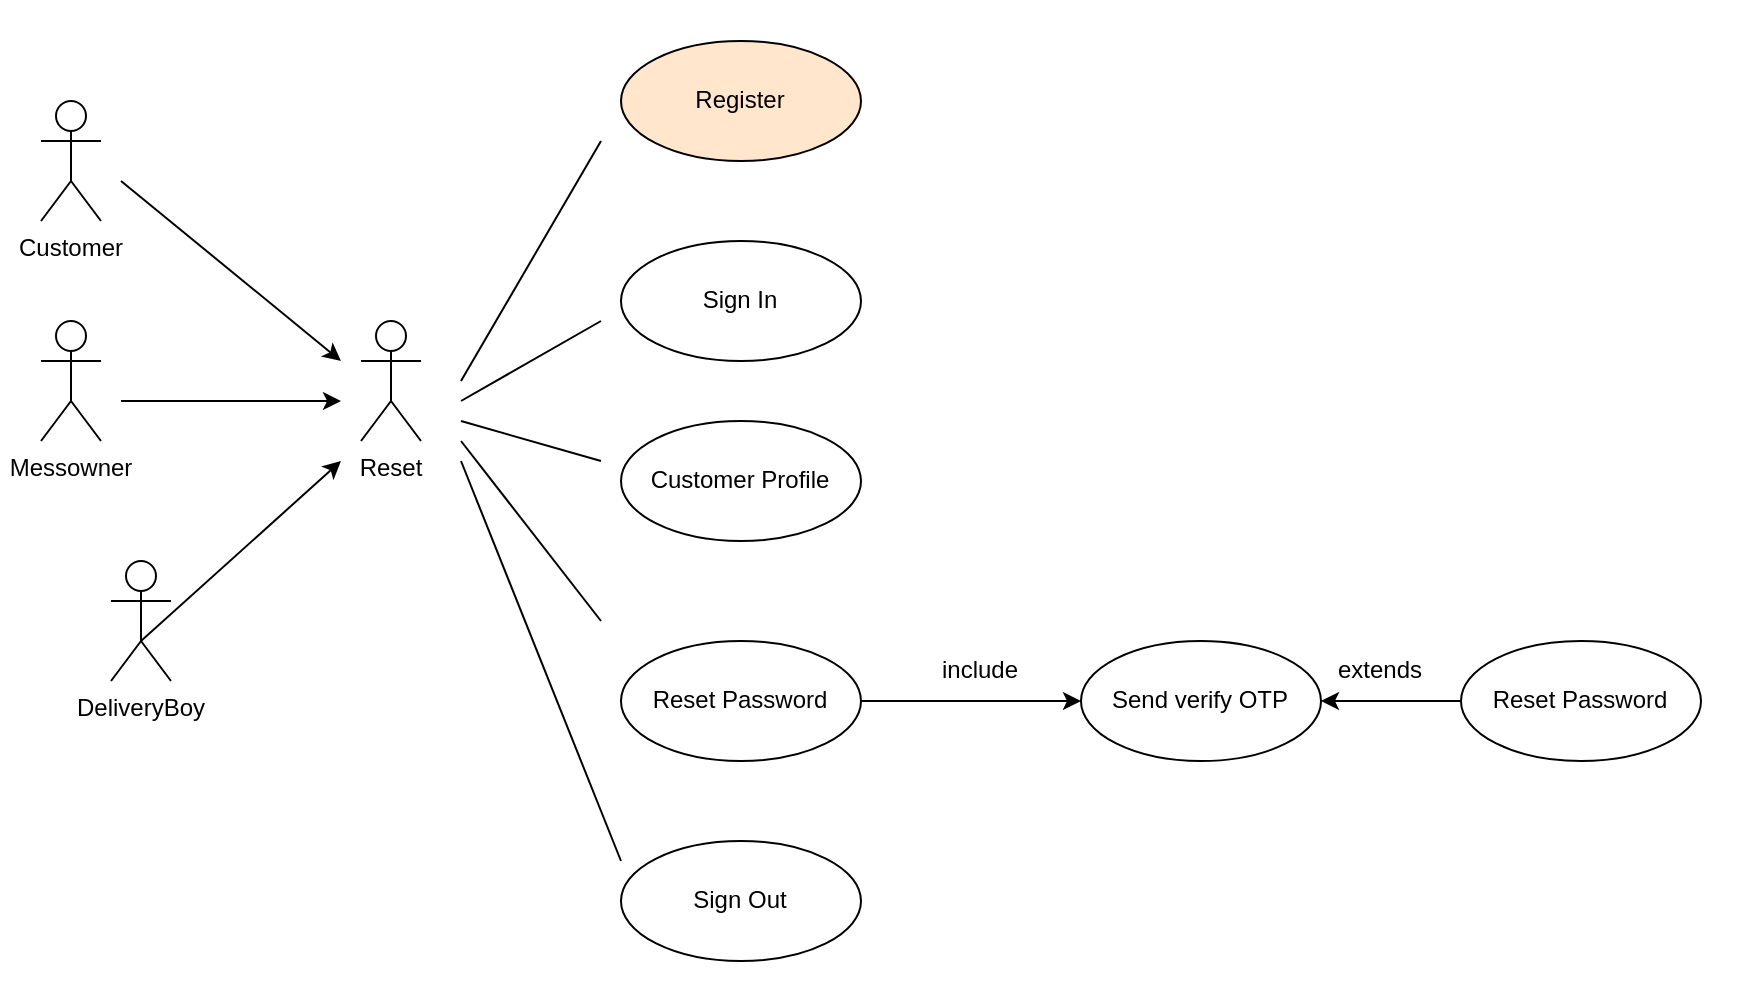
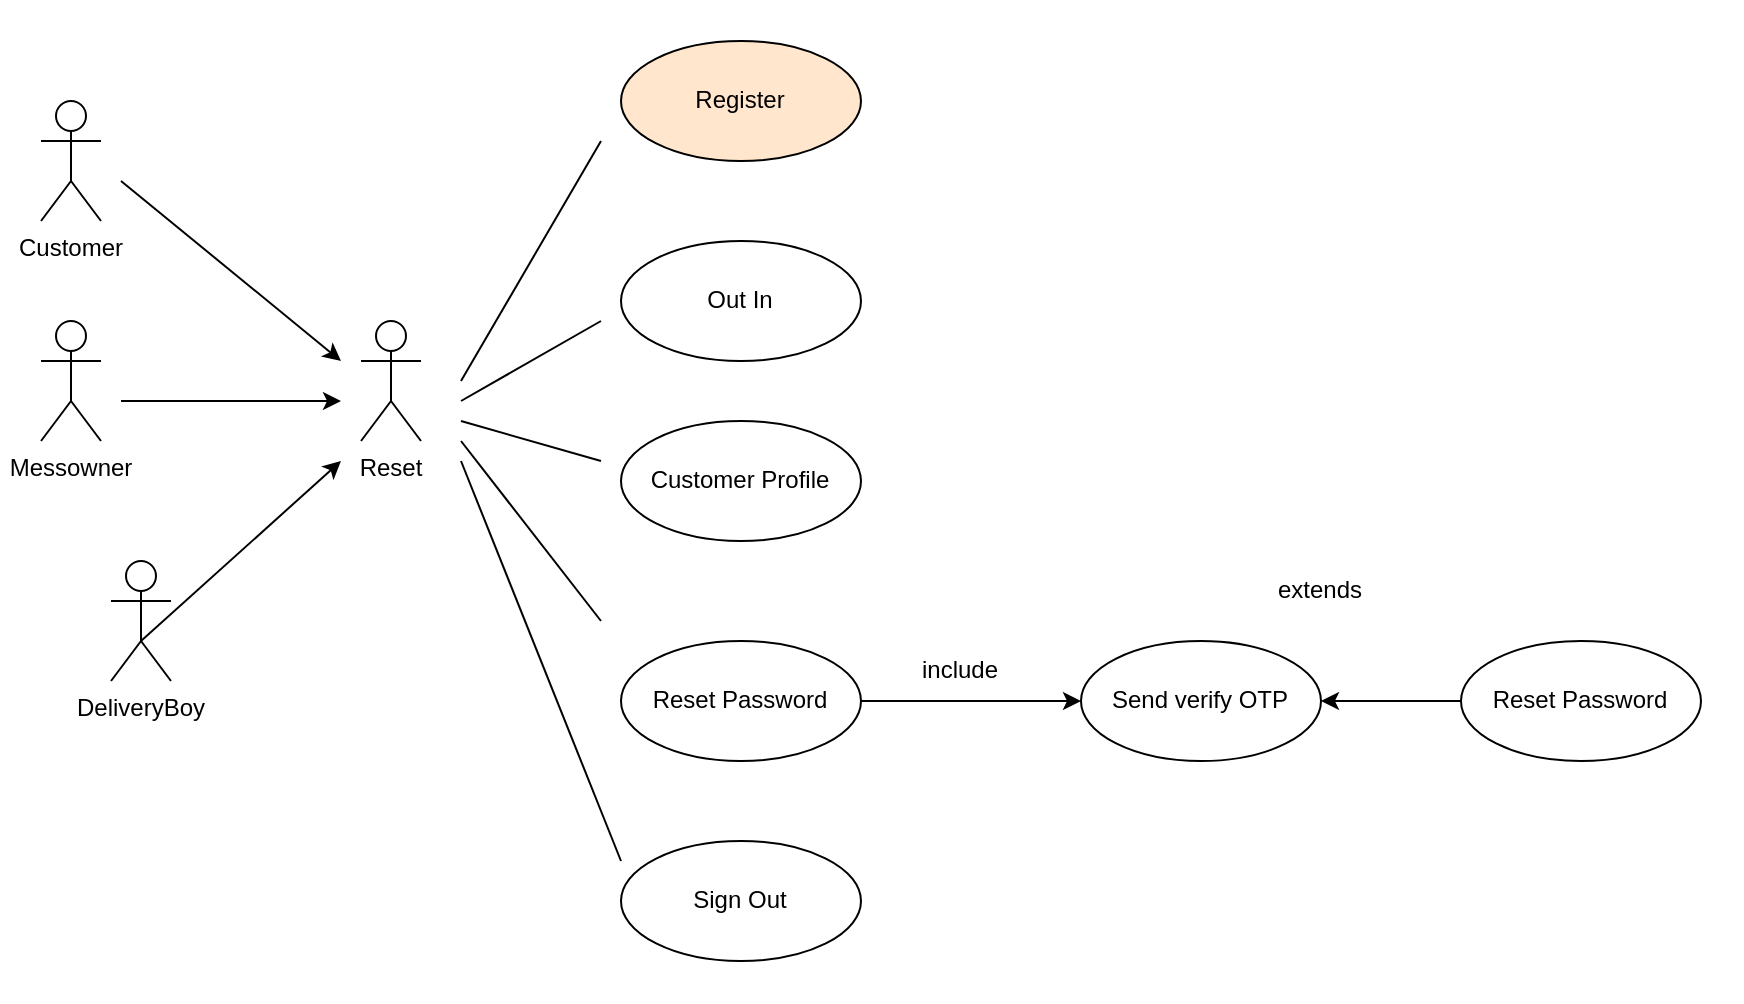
(741, 301) -> (741, 301)
(981, 671) -> (961, 671)
(1381, 671) -> (1321, 591)
